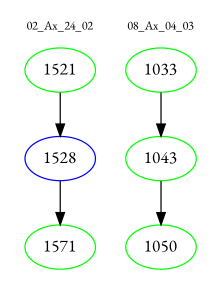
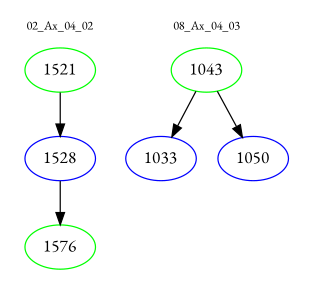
(60, 26) -> (60, 26)
(161, 70) -> (161, 159)
(161, 108) -> (187, 109)
(60, 247) -> (60, 247)
(161, 247) -> (253, 159)
